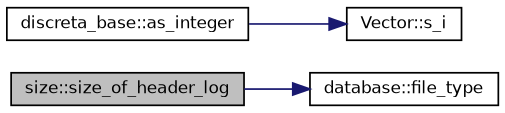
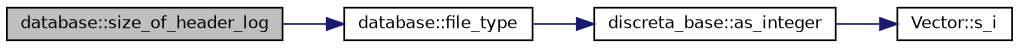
none -> (555, 24)
(128, 89) -> (145, 24)
